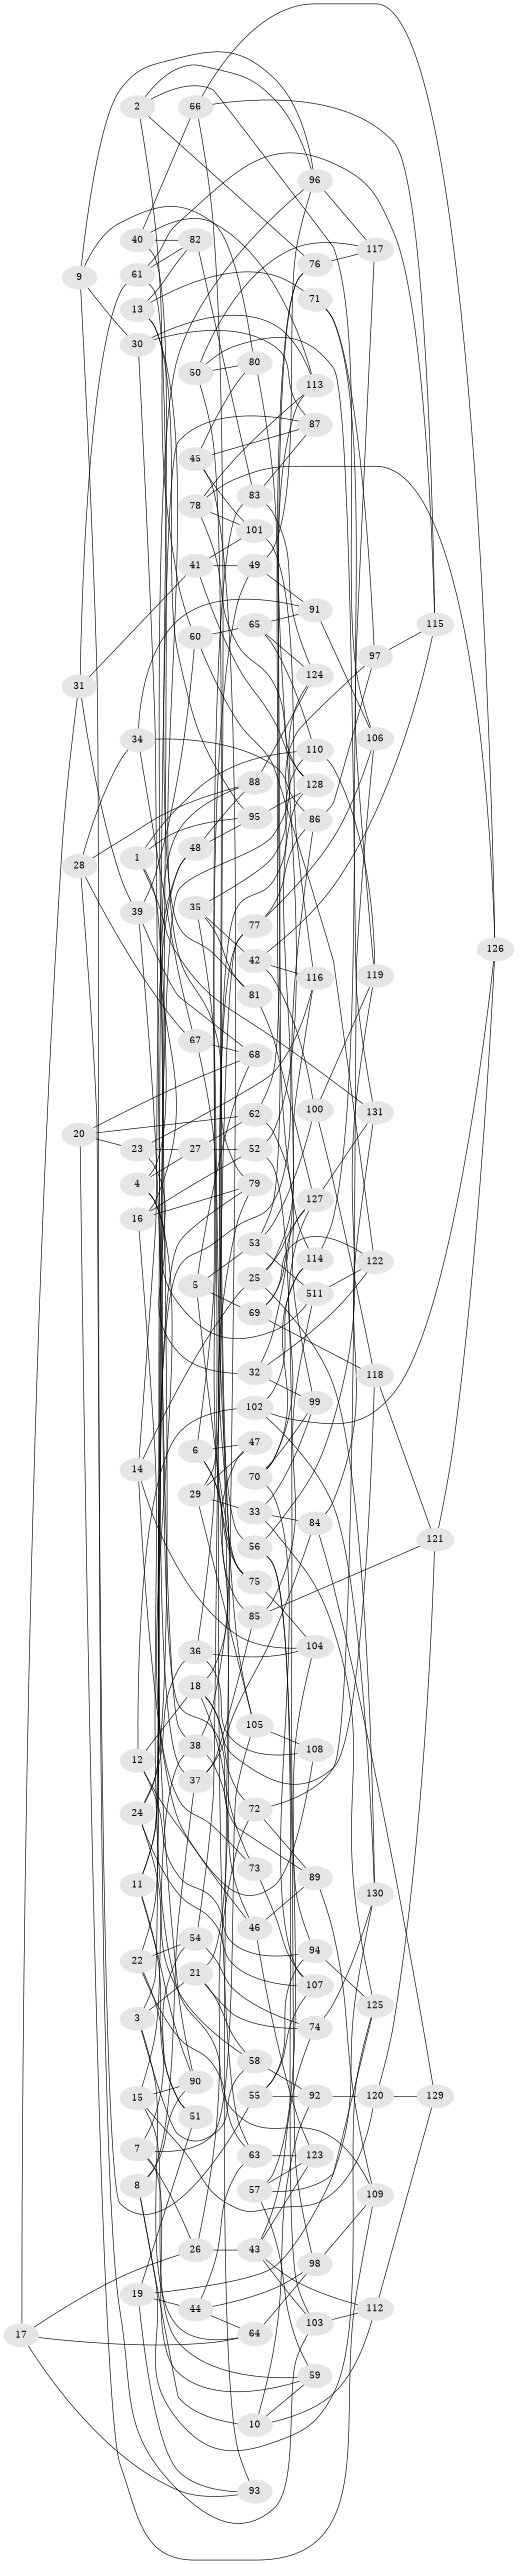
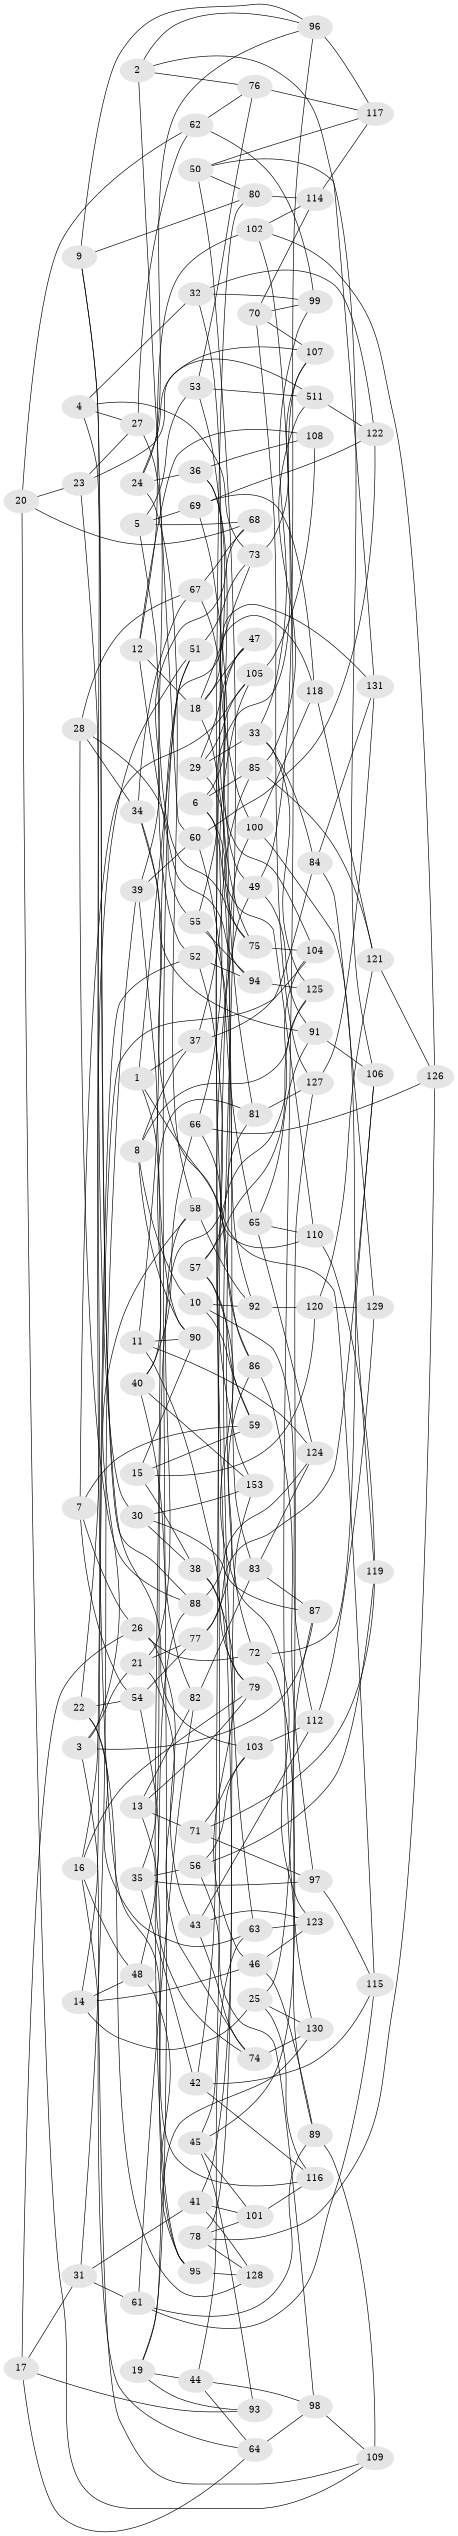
(315, 386) -> (255, 1486)
none -> (225, 602)
(286, 1257) -> (228, 810)
(277, 2278) -> (225, 1790)
